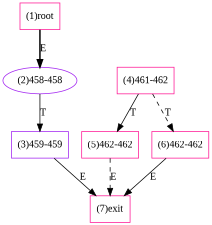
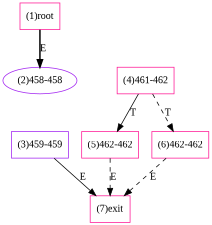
(40, 109) -> none
(148, 174) -> (148, 174)
